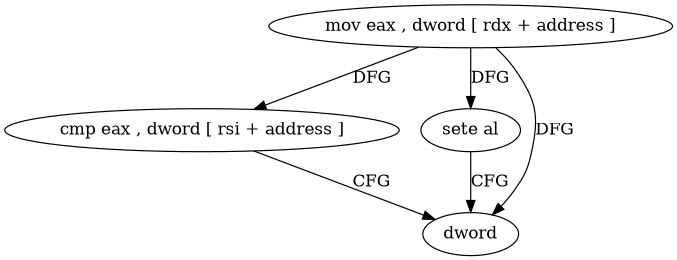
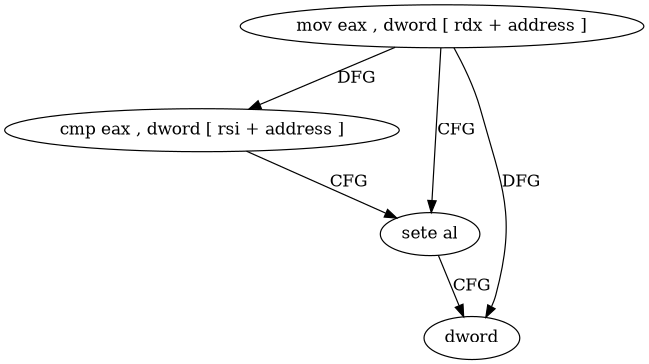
(490, 78) -> (456, 130)
(339, 183) -> (316, 182)
